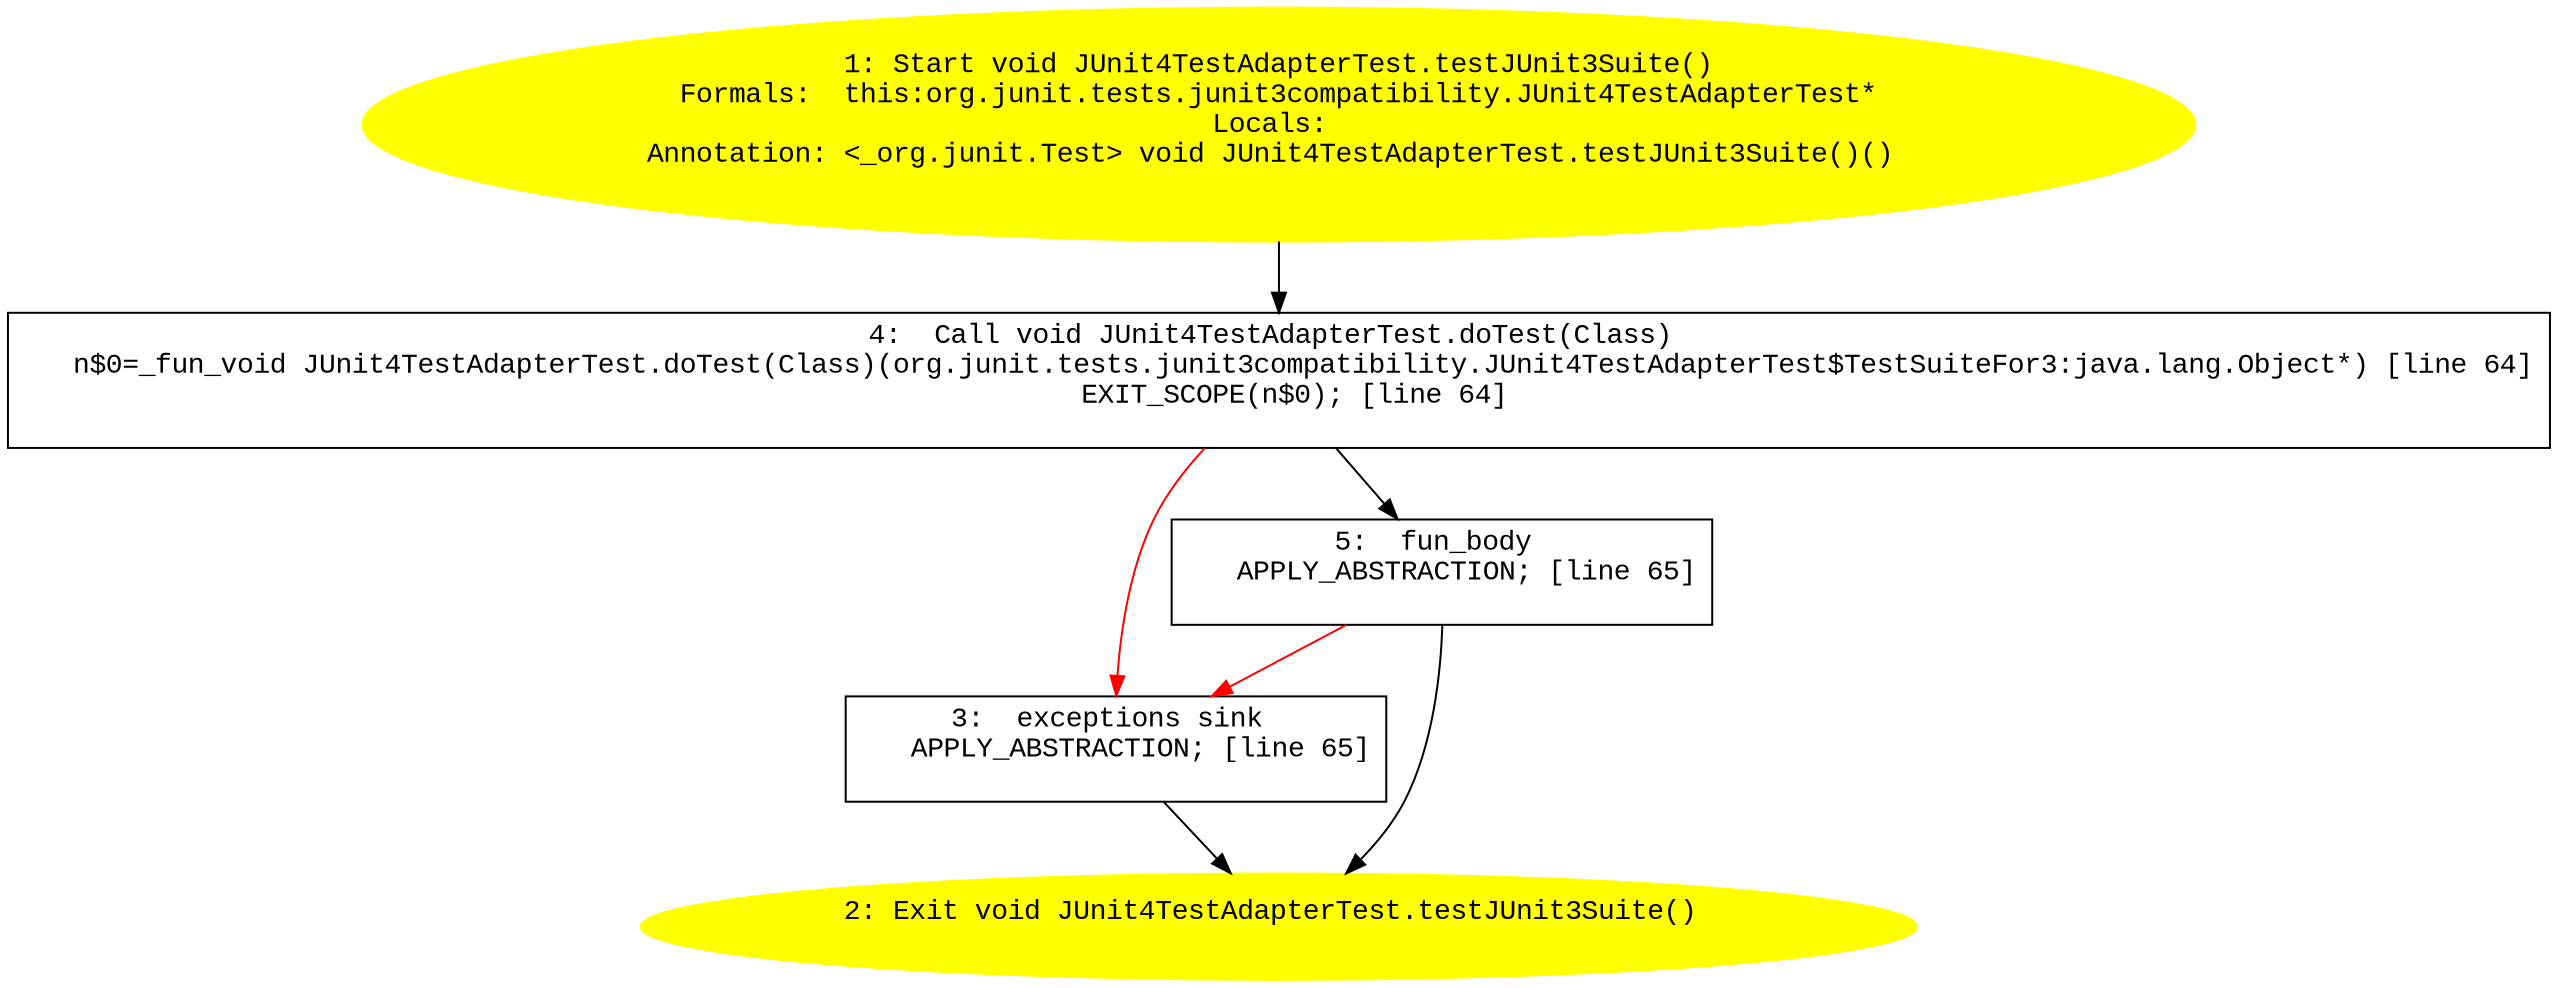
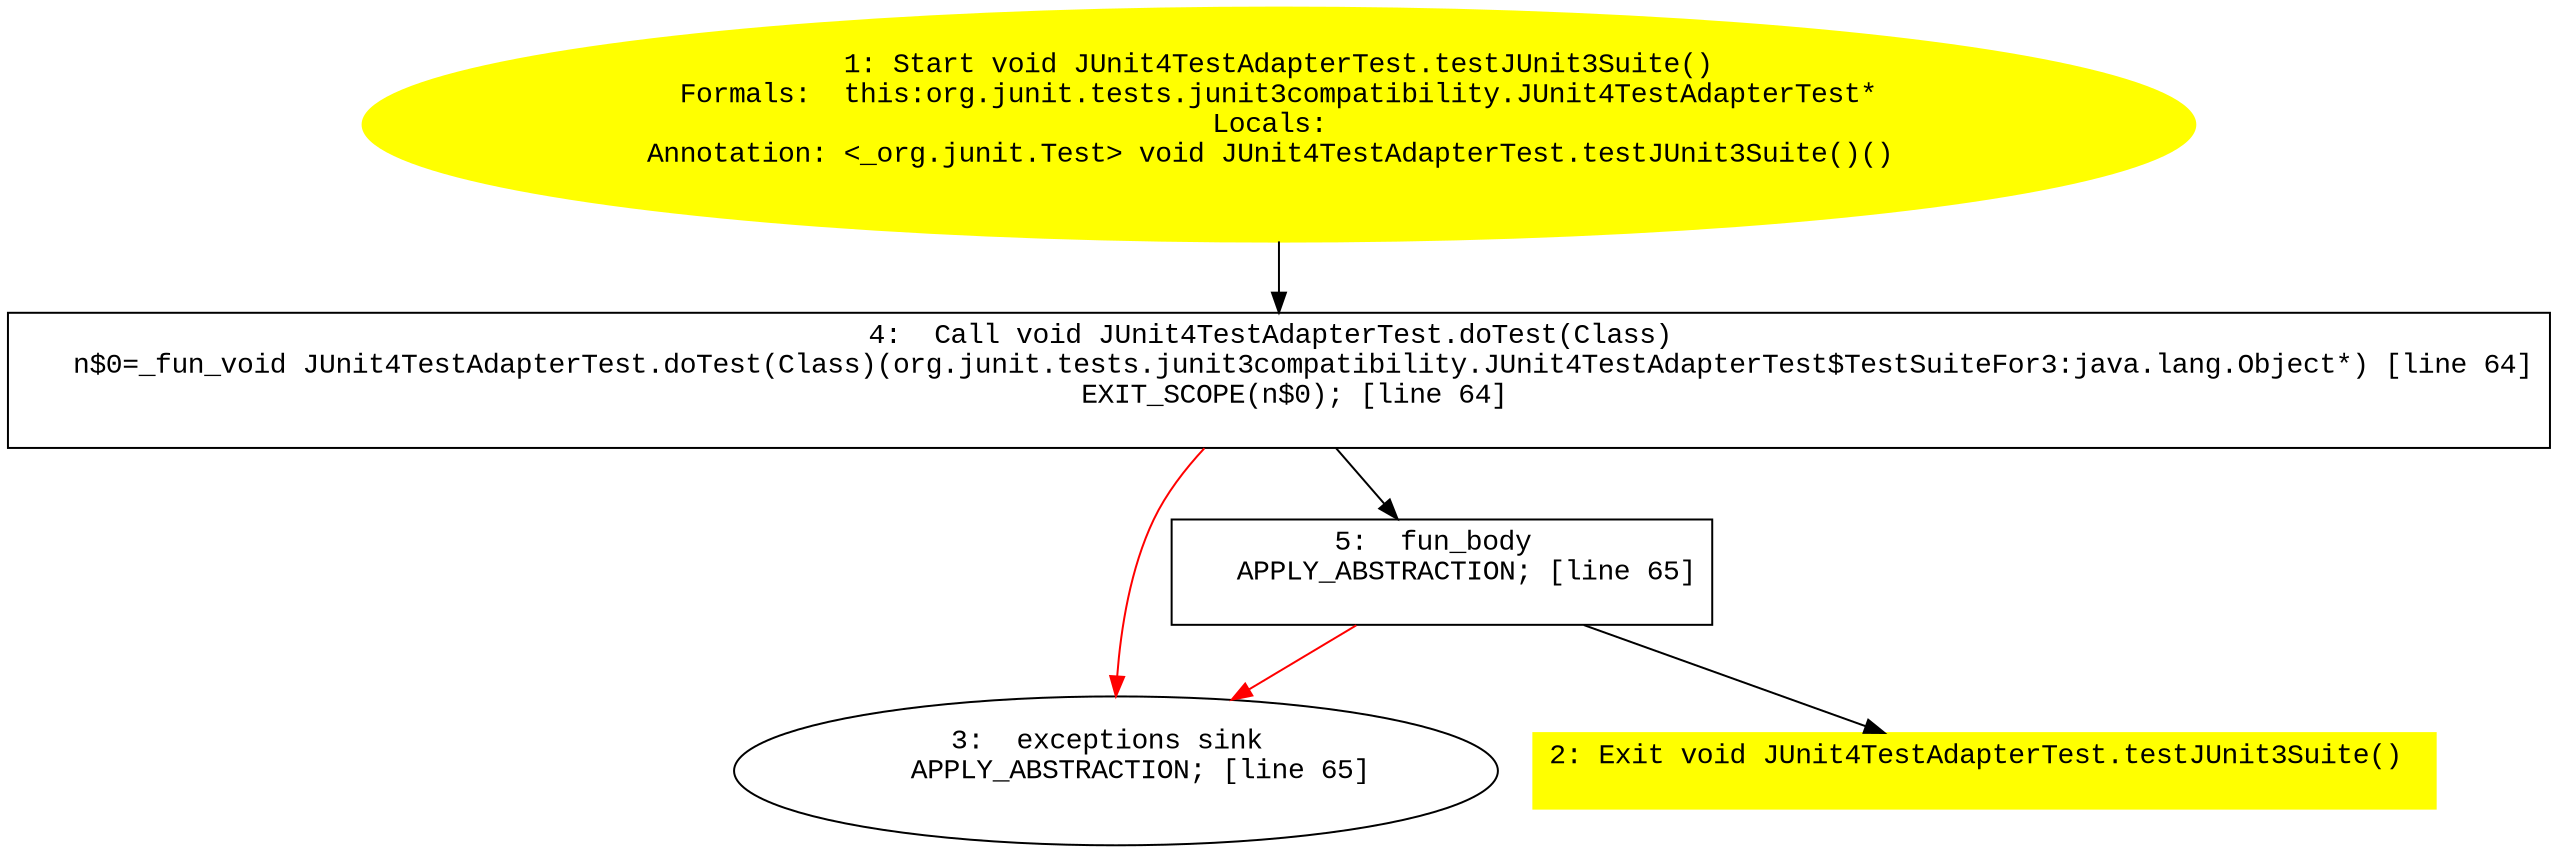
(1116, 749) -> (1116, 771)
(1190, 830) -> none
(1279, 927) -> (1985, 771)
